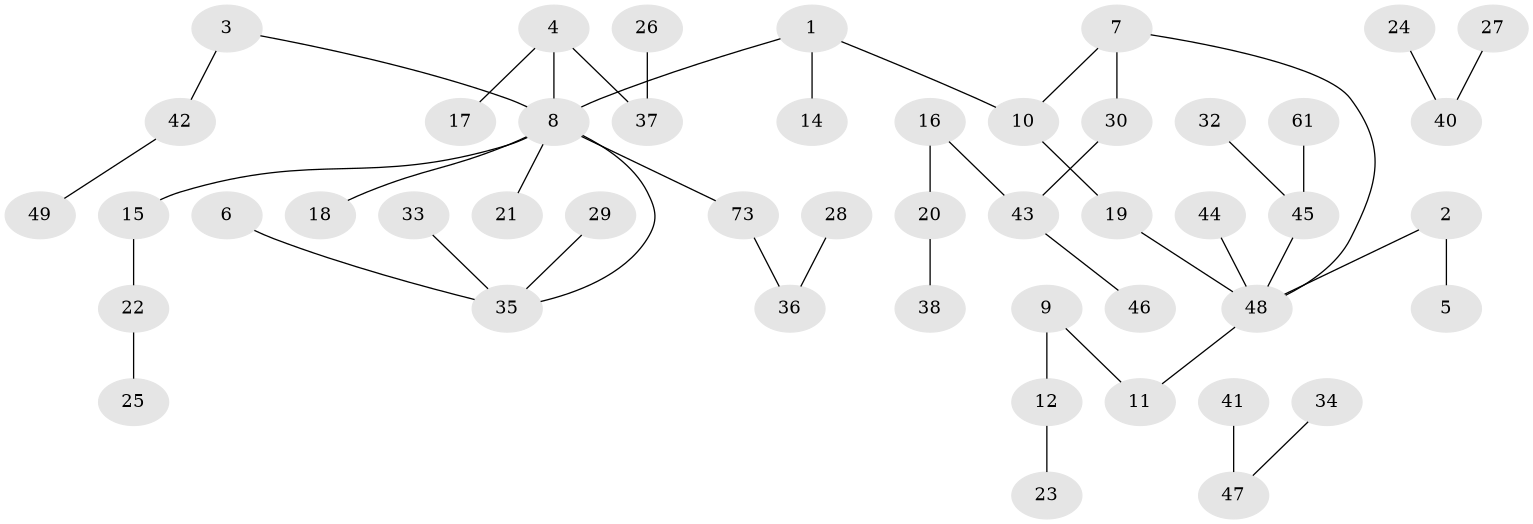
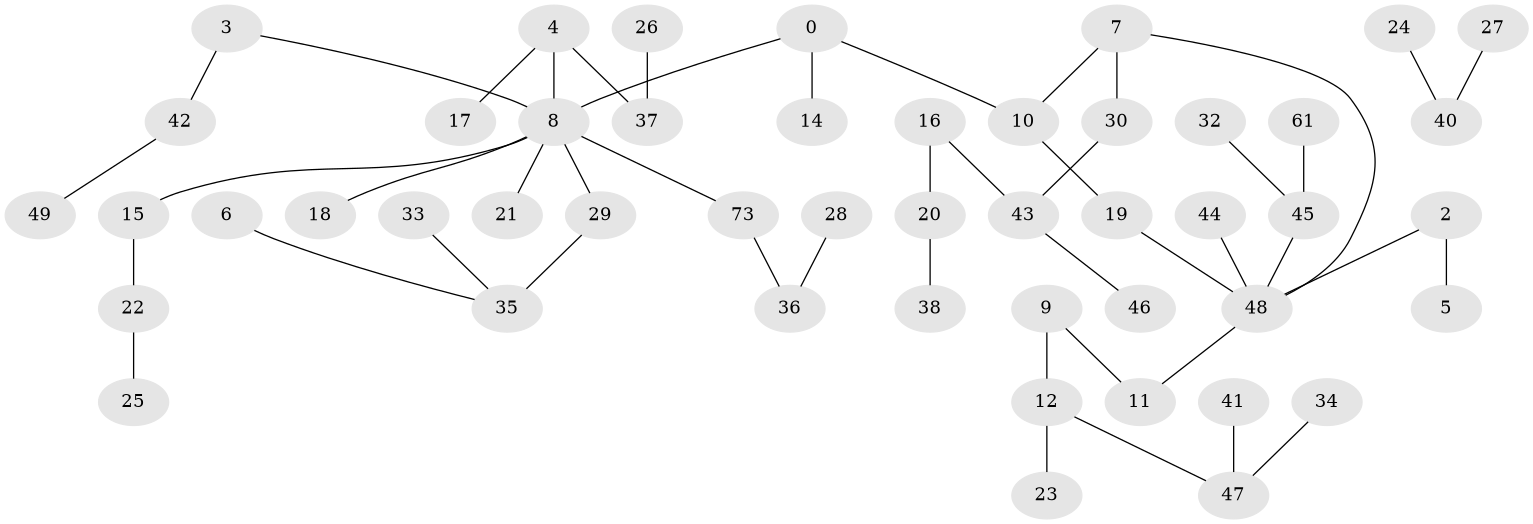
(812, 29) -> (812, 29)
(650, 234) -> (577, 169)
none -> (1140, 449)
